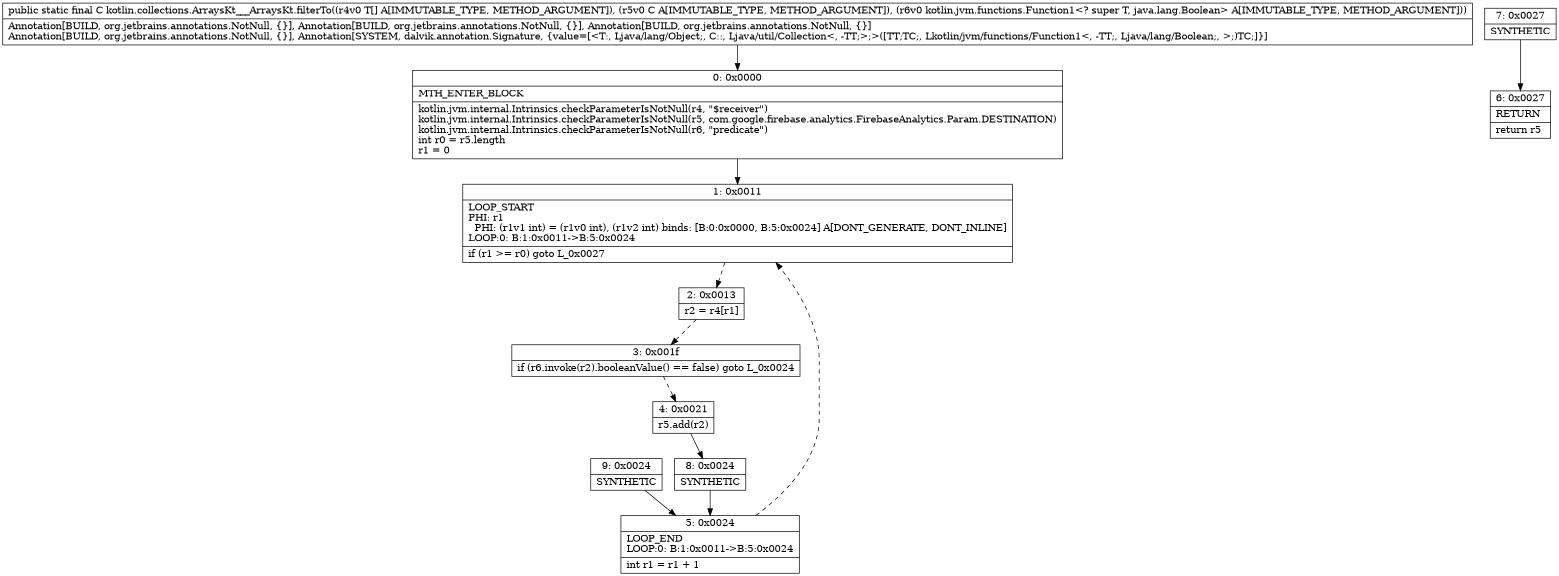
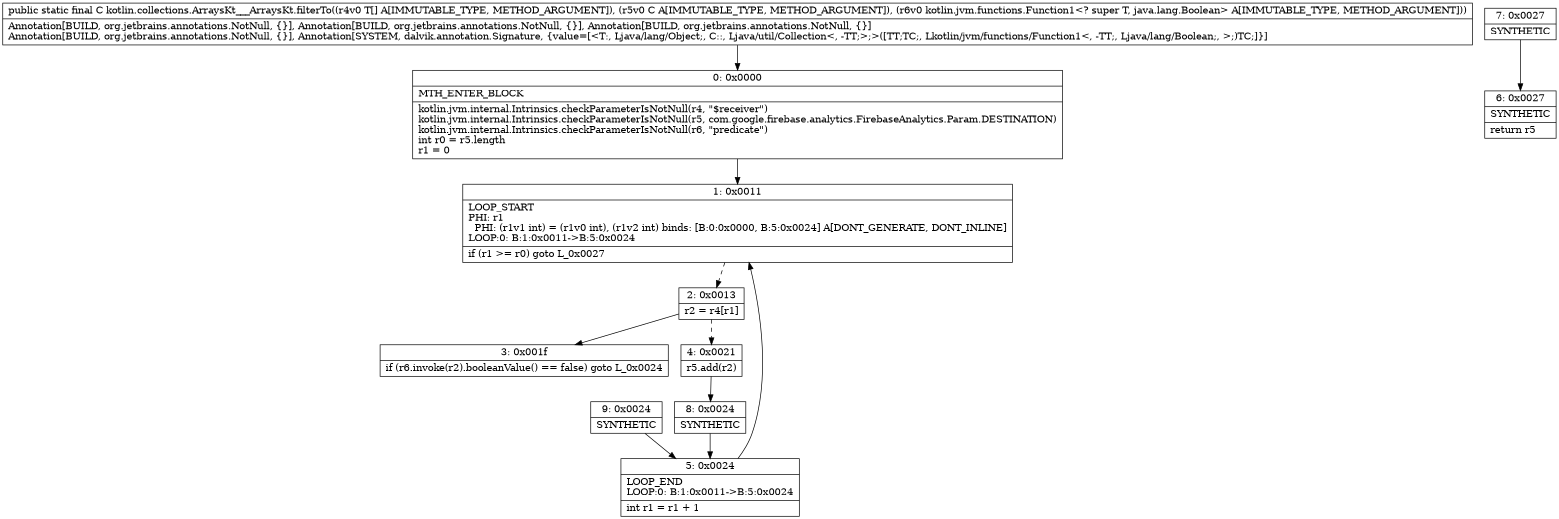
(1518, 114) -> (1520, 114)
(686, 330) -> (630, 328)
(668, 386) -> (711, 329)
(819, 398) -> (763, 366)
